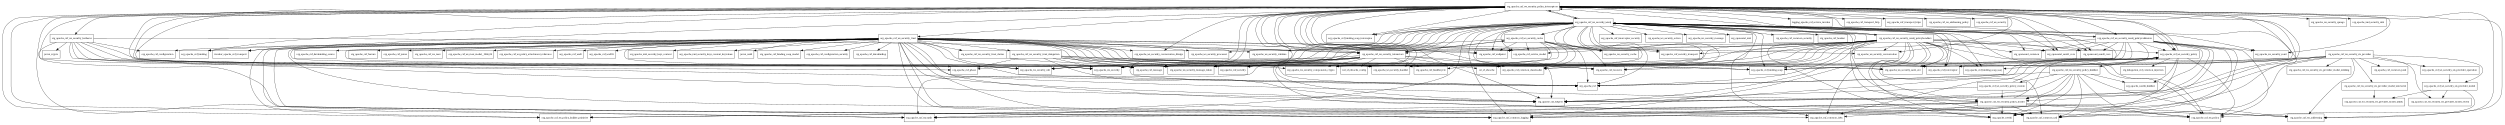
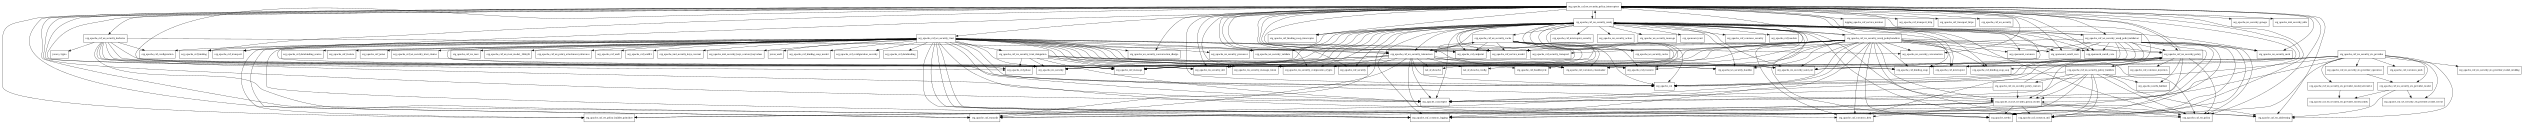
(1949, 23) -> none
(231, 54) -> (228, 54)
(2044, 69) -> (2059, 70)
(2143, 70) -> (2149, 70)
(1948, 98) -> (2024, 80)
